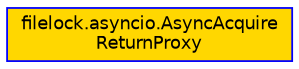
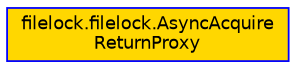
(150, 35) -> (148, 35)
